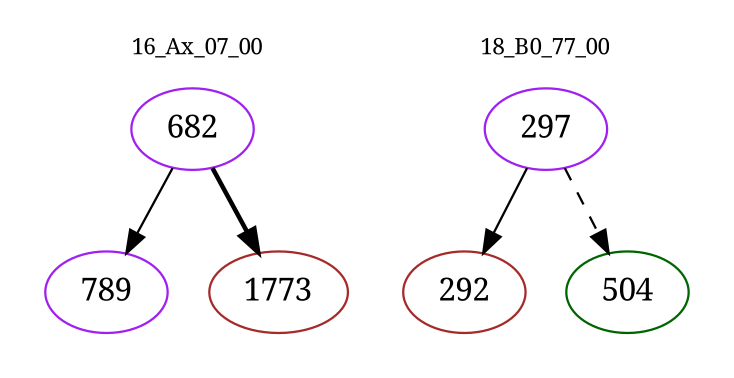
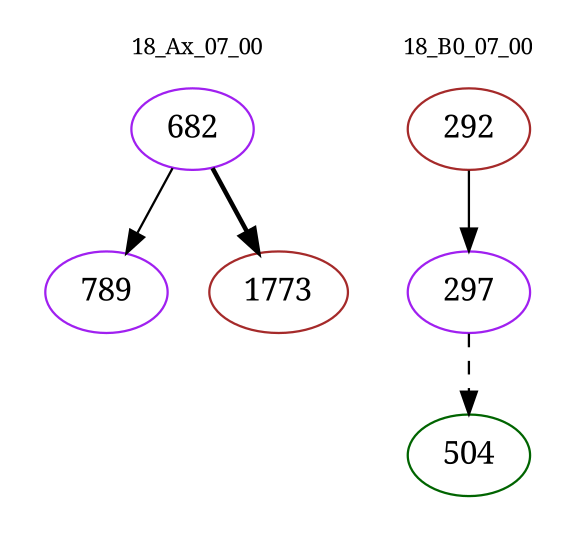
(197, 49) -> (197, 49)
(546, 49) -> (469, 49)
(510, 201) -> (469, 200)
